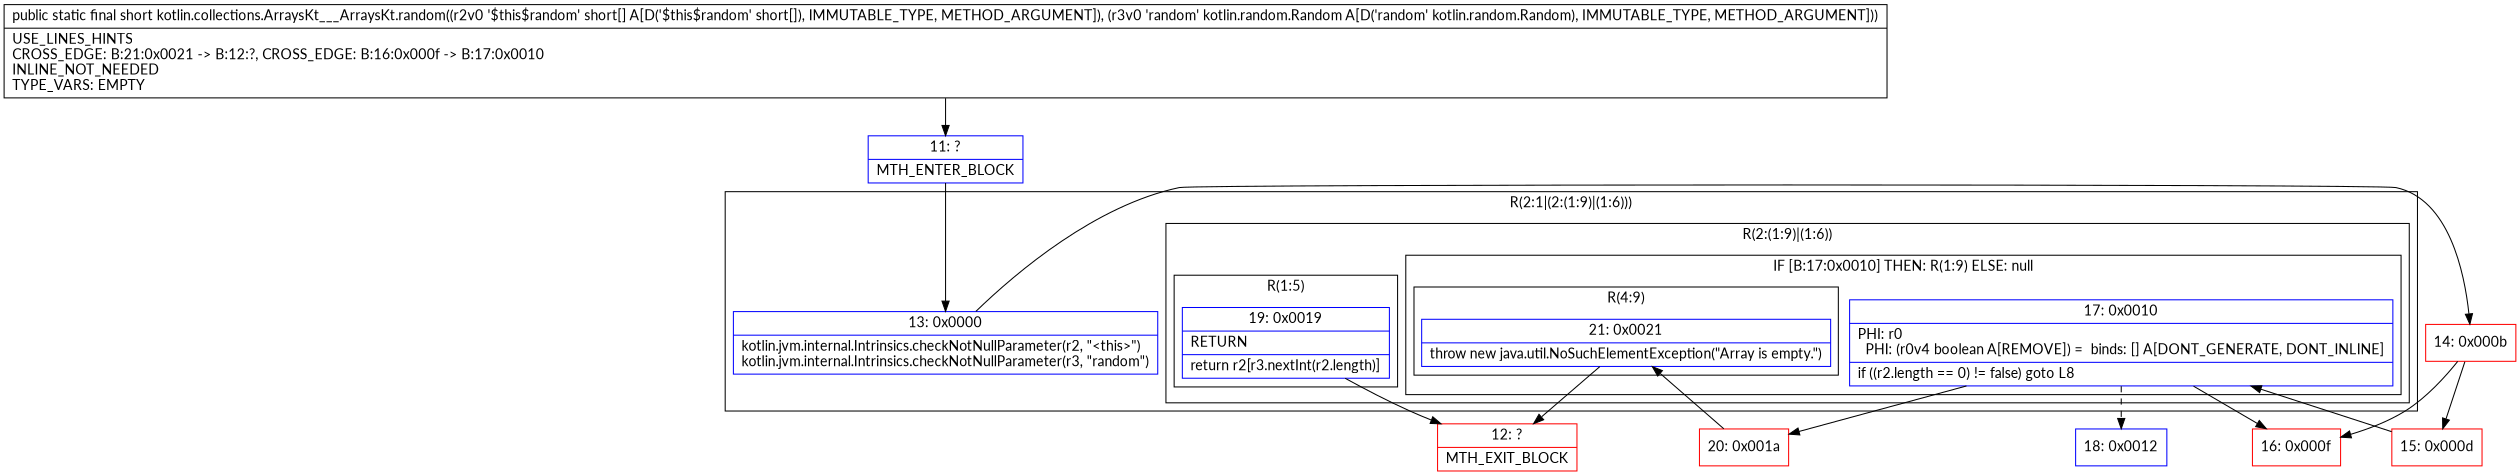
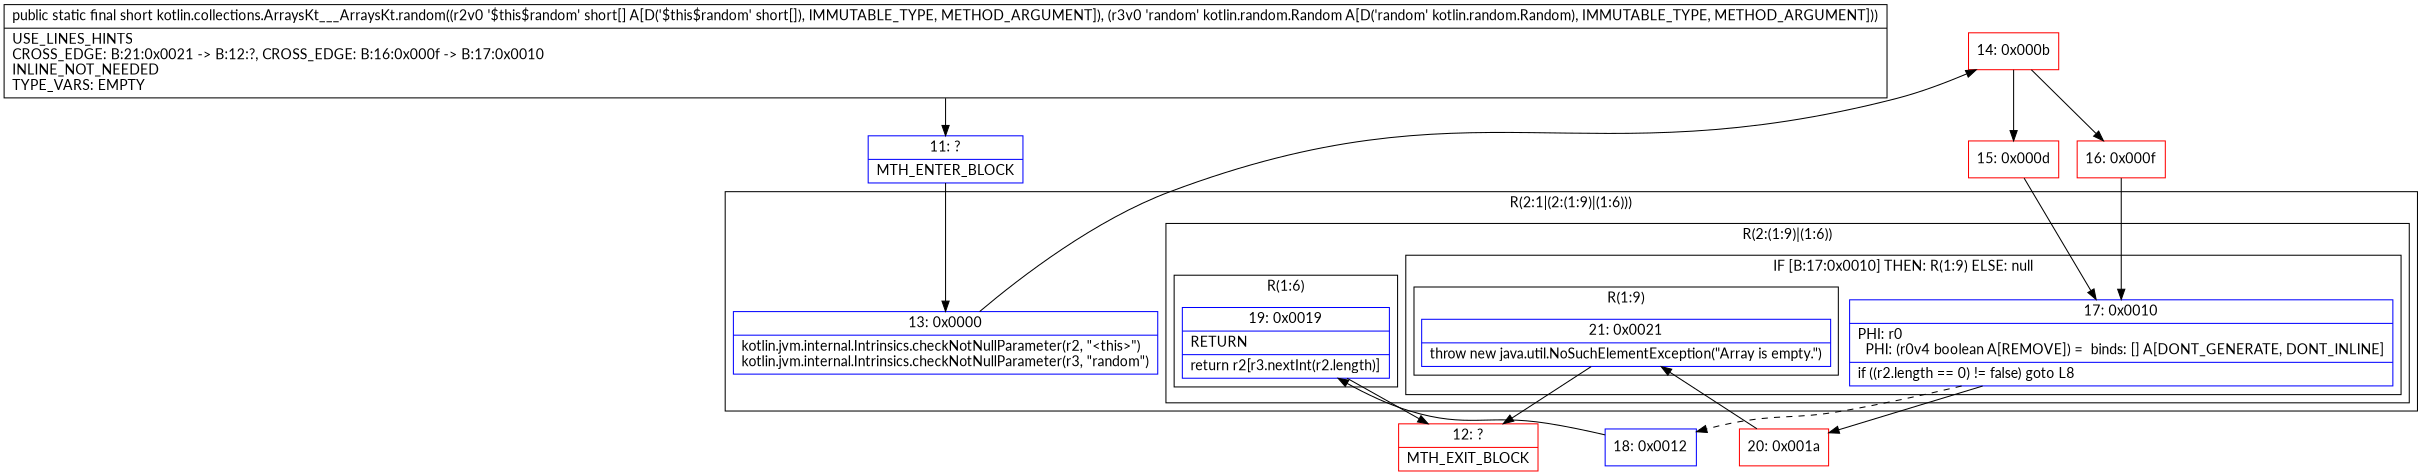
(1286, 287) -> (1286, 287)
(1626, 299) -> (1626, 299)
(2225, 405) -> (2121, 234)
none -> (1473, 420)
